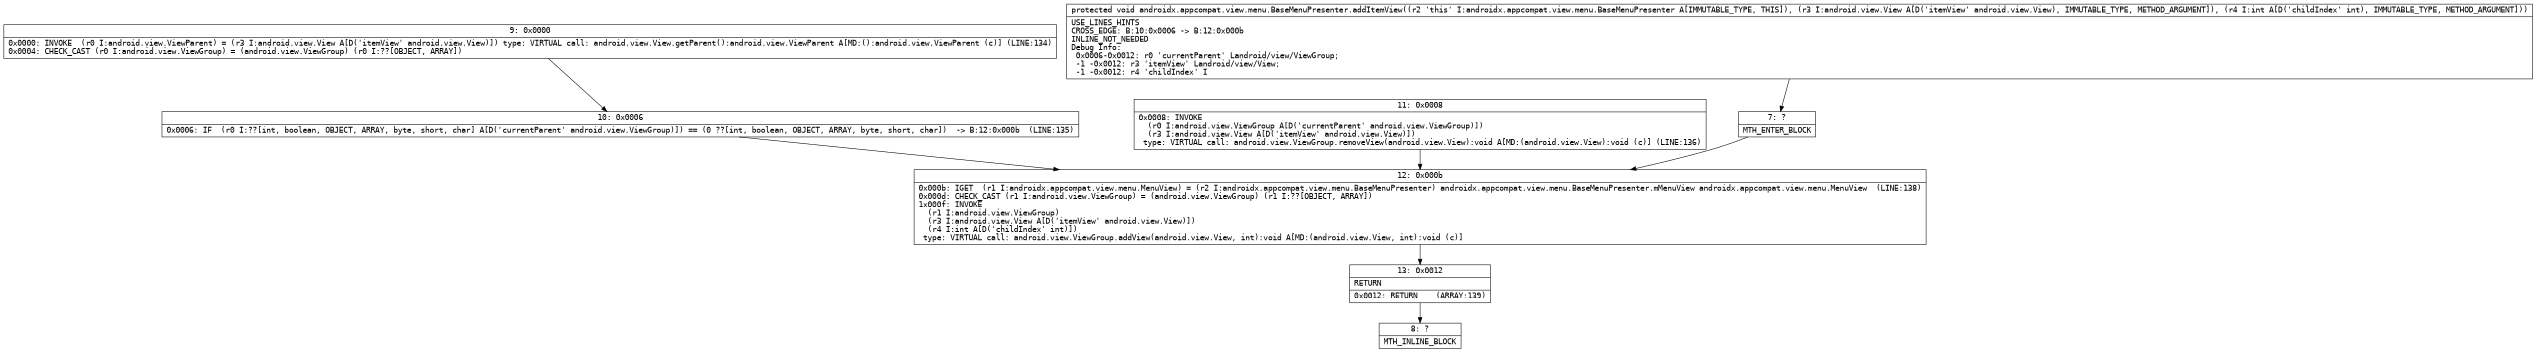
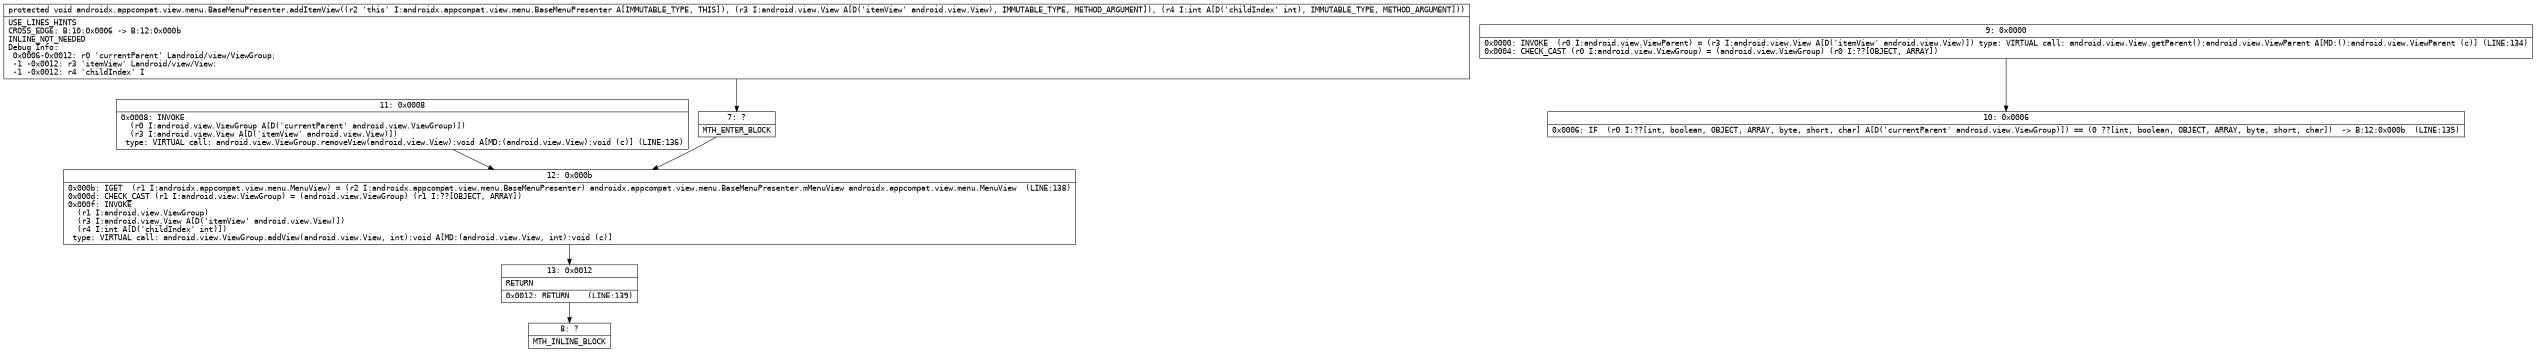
(896, 153) -> none
(955, 205) -> (105, 205)
(1420, 296) -> (570, 296)
